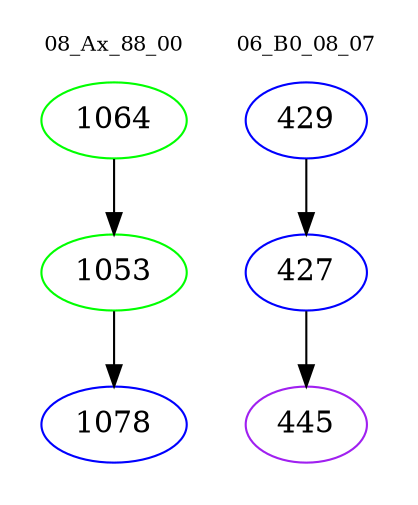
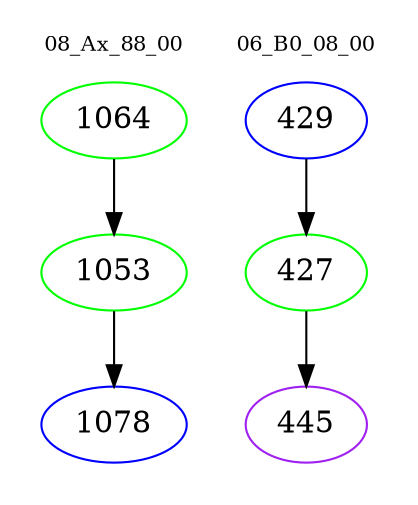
(306, 45) -> (306, 45)
(306, 273) -> (306, 273)
